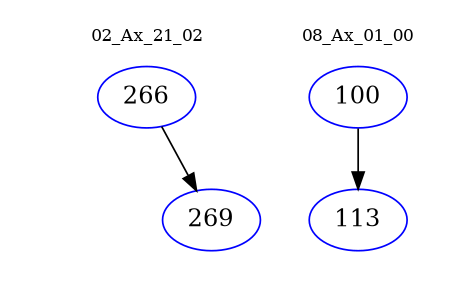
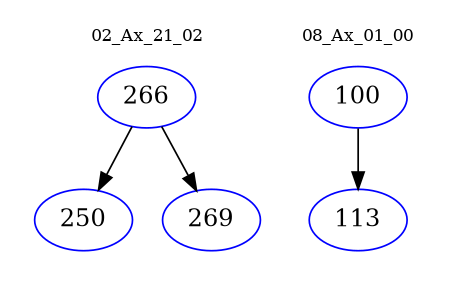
none -> (84, 220)
